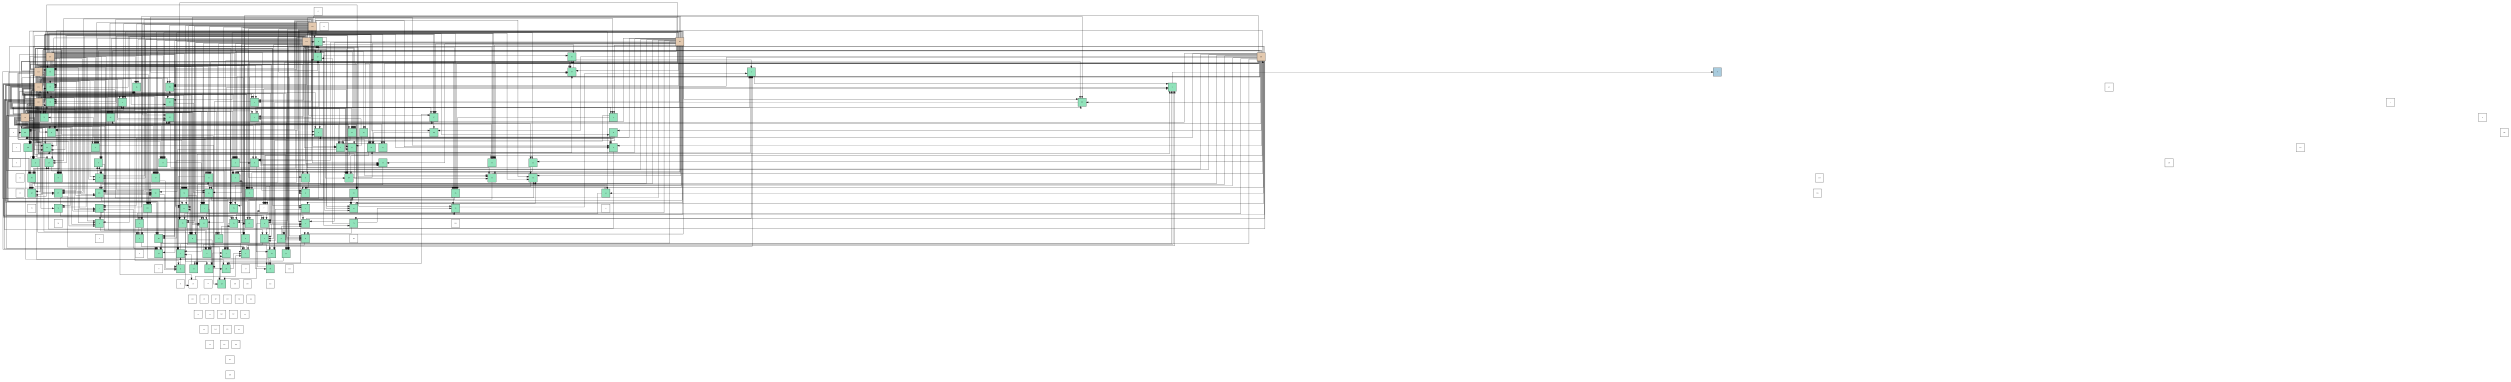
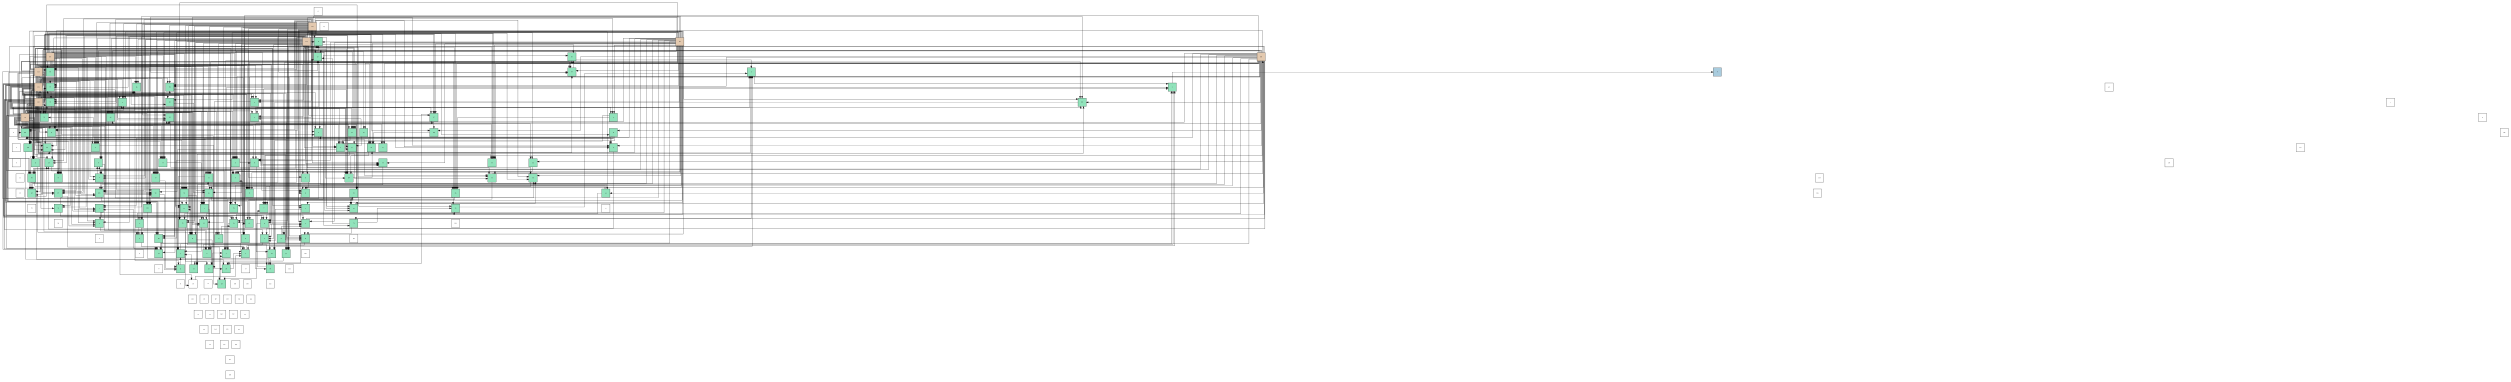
(149, 75) -> (149, 80)
(766, 154) -> (759, 153)
(264, 208) -> (264, 208)
none -> (305, 254)
